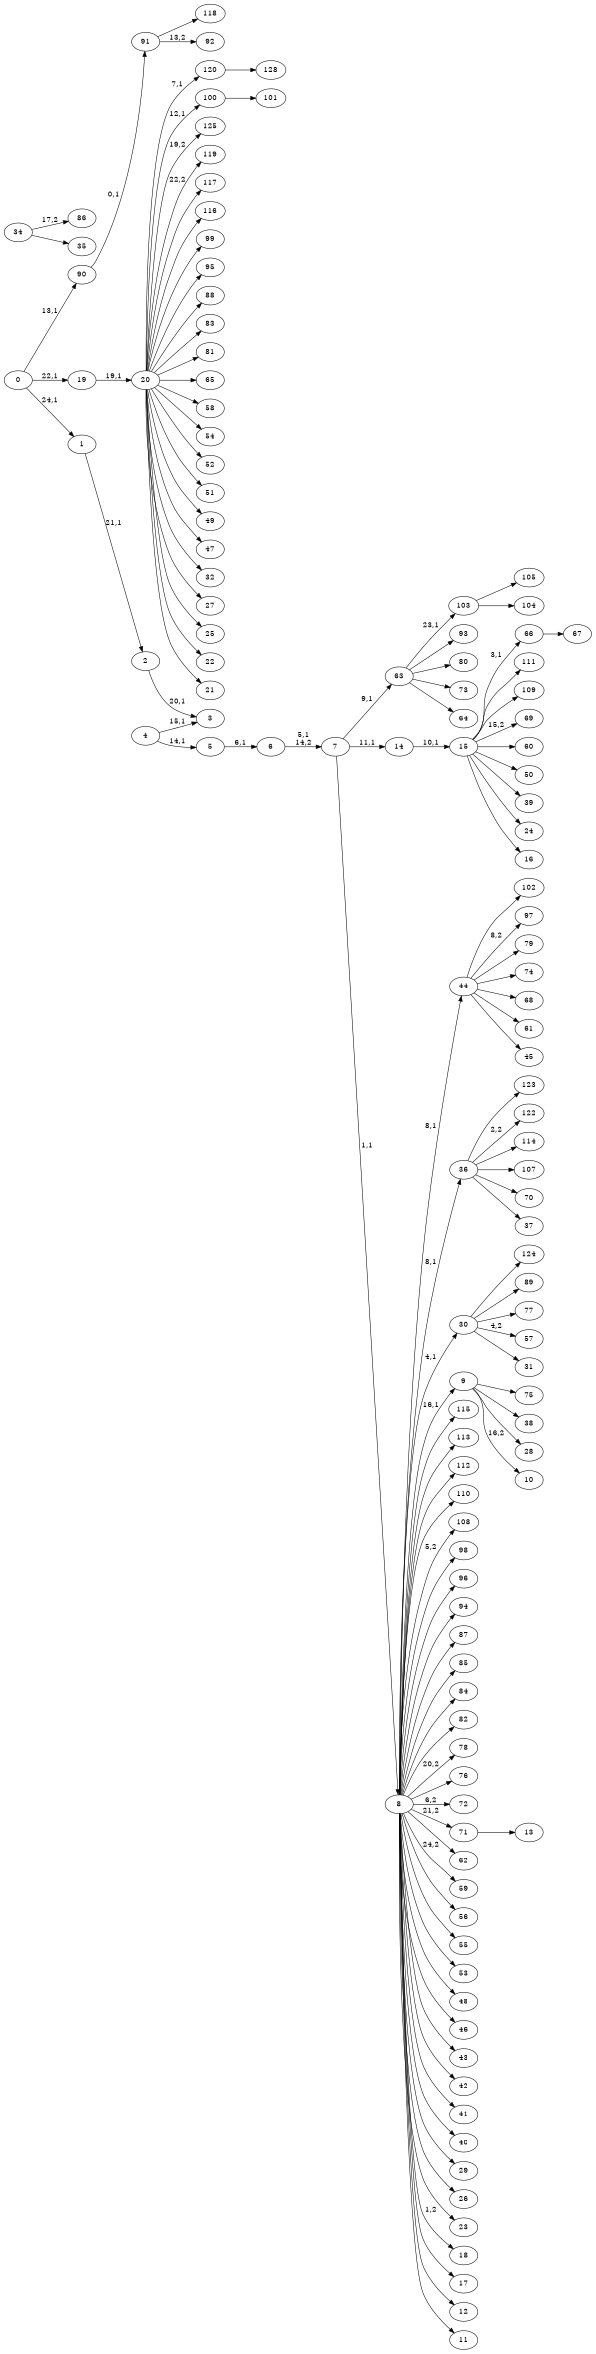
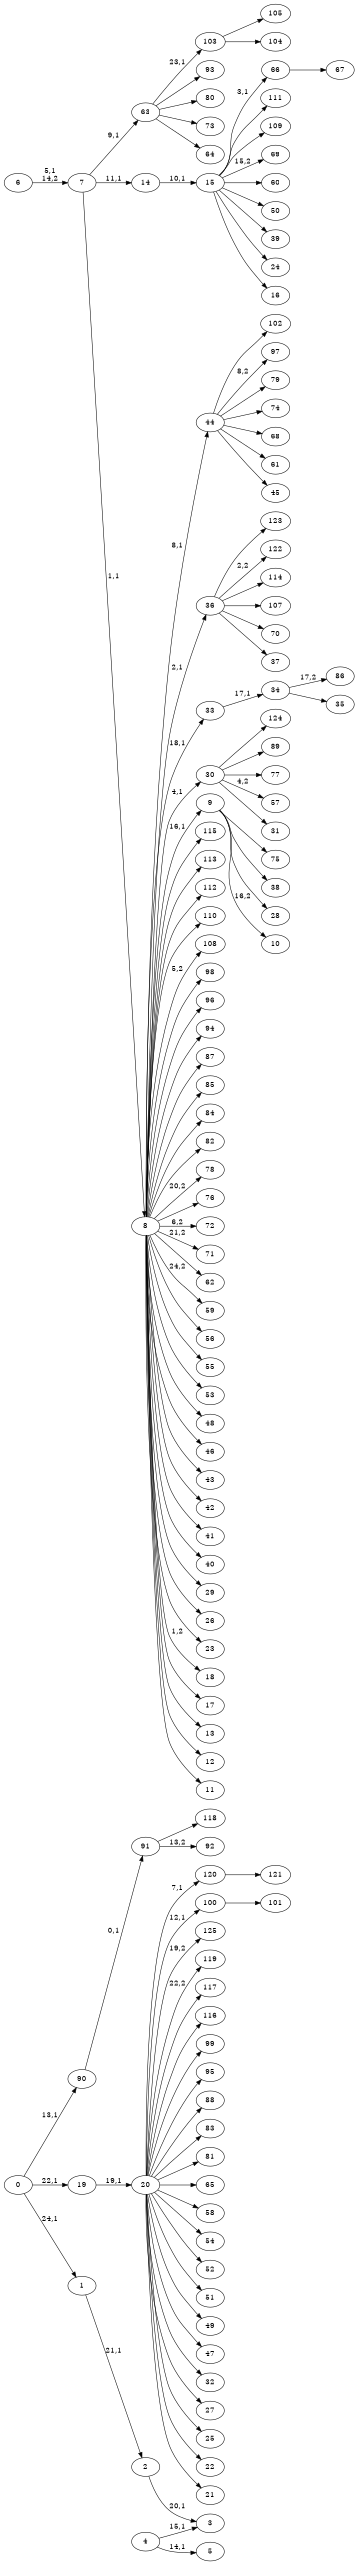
(271, 70) -> (276, 1875)
none -> (210, 711)
(238, 747) -> none
(431, 1262) -> (178, 668)
(494, 1832) -> (153, 1485)
